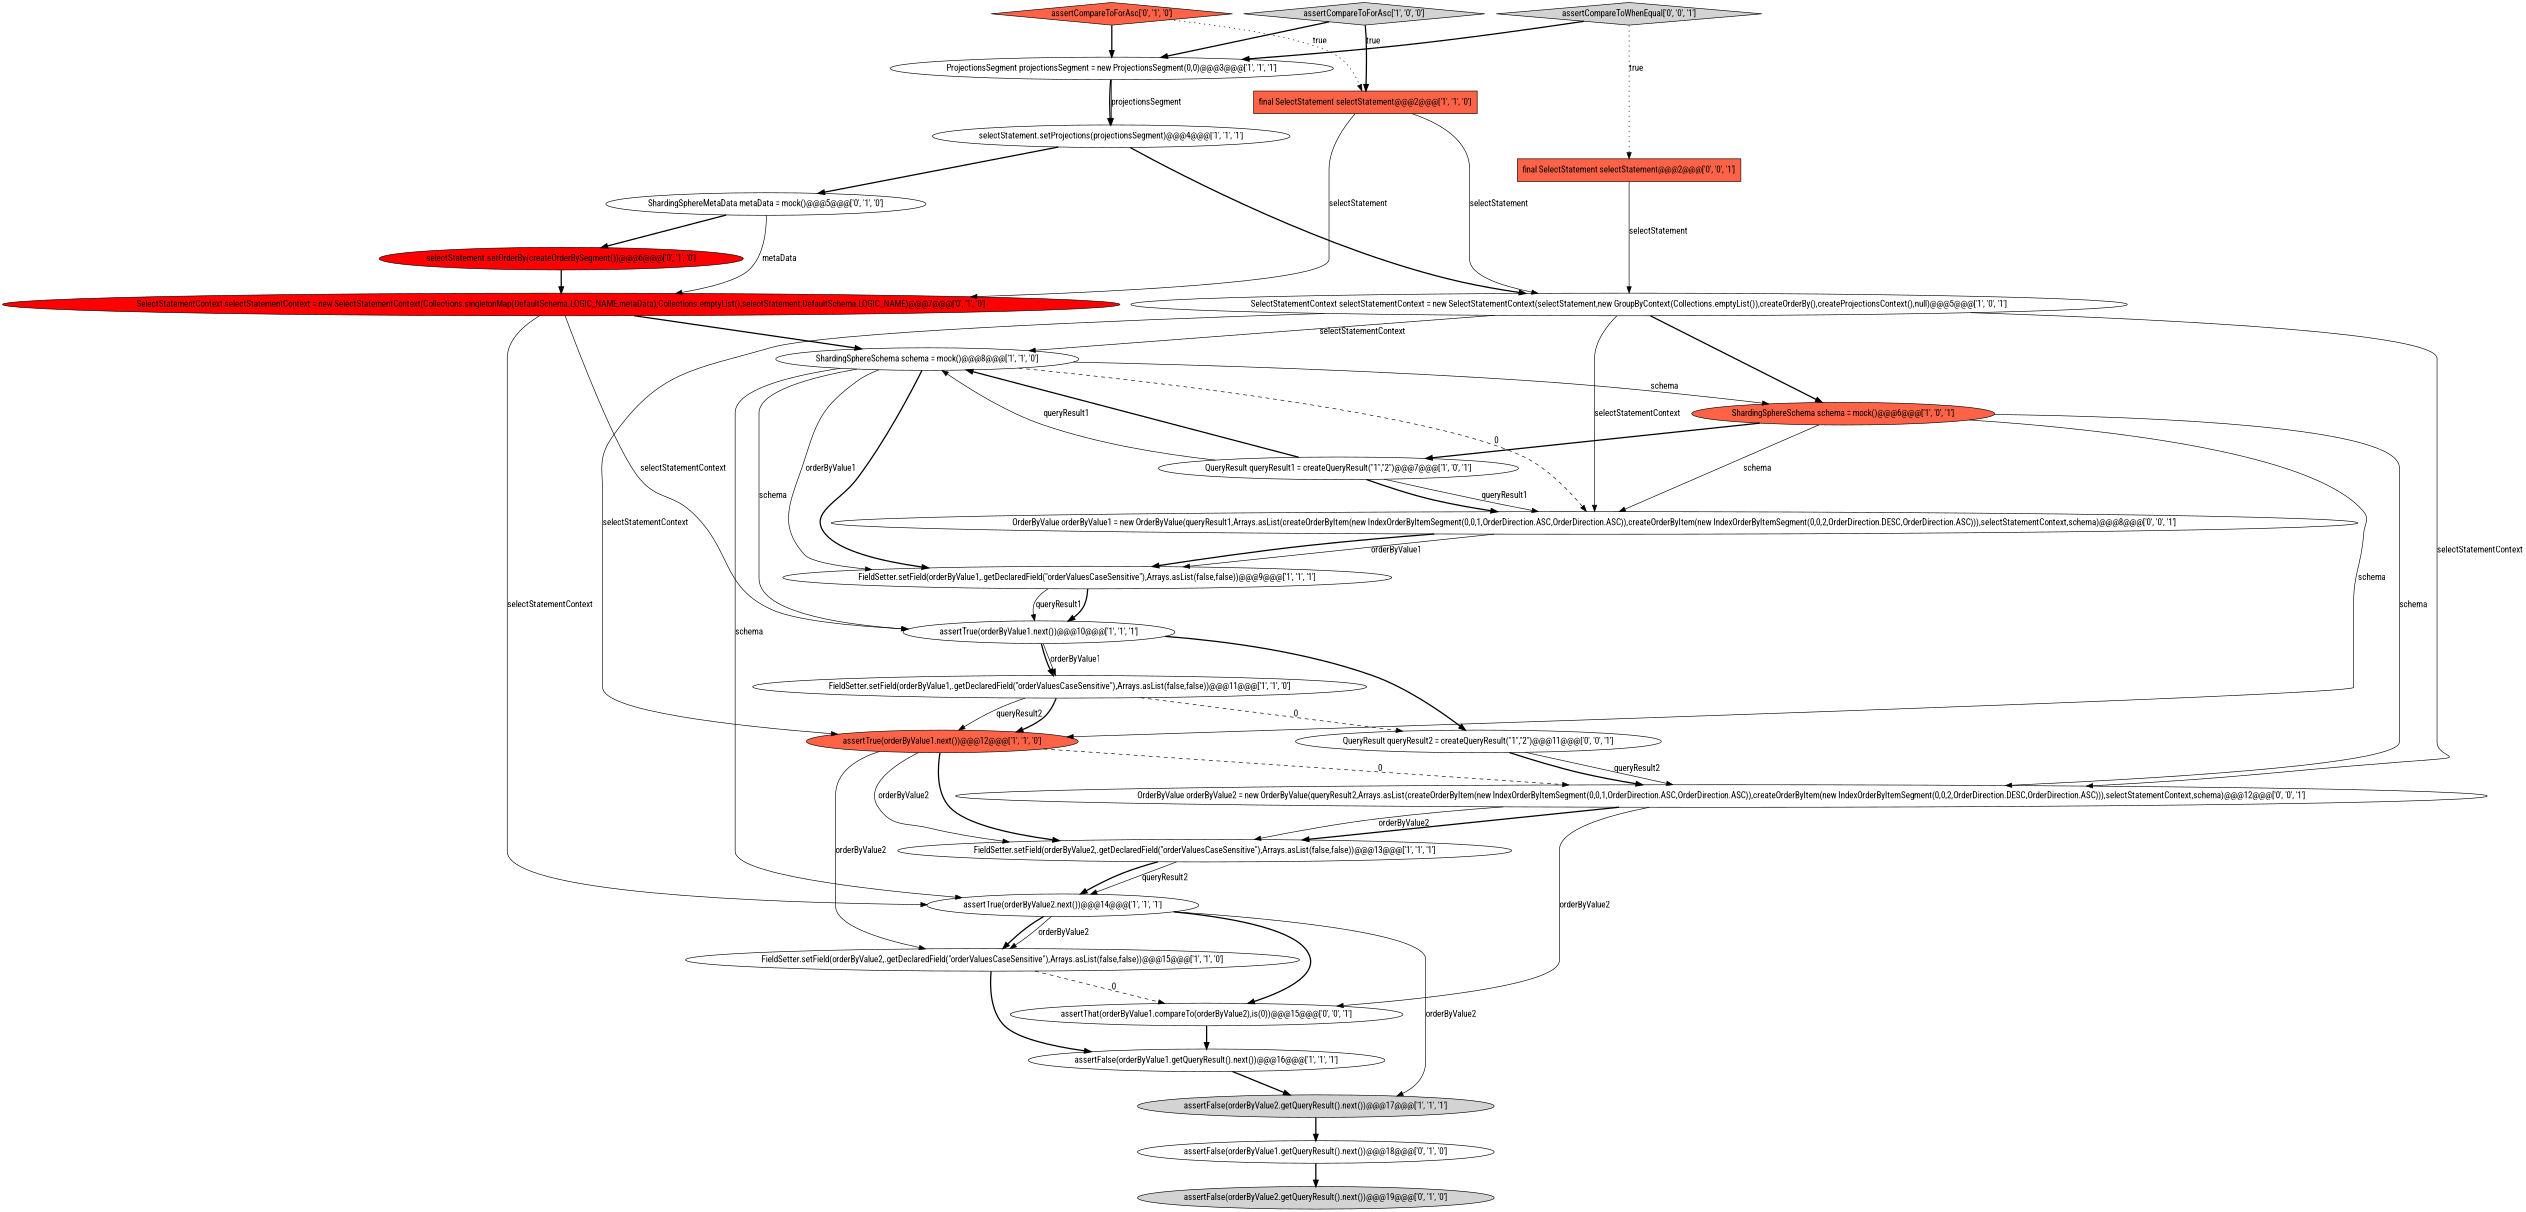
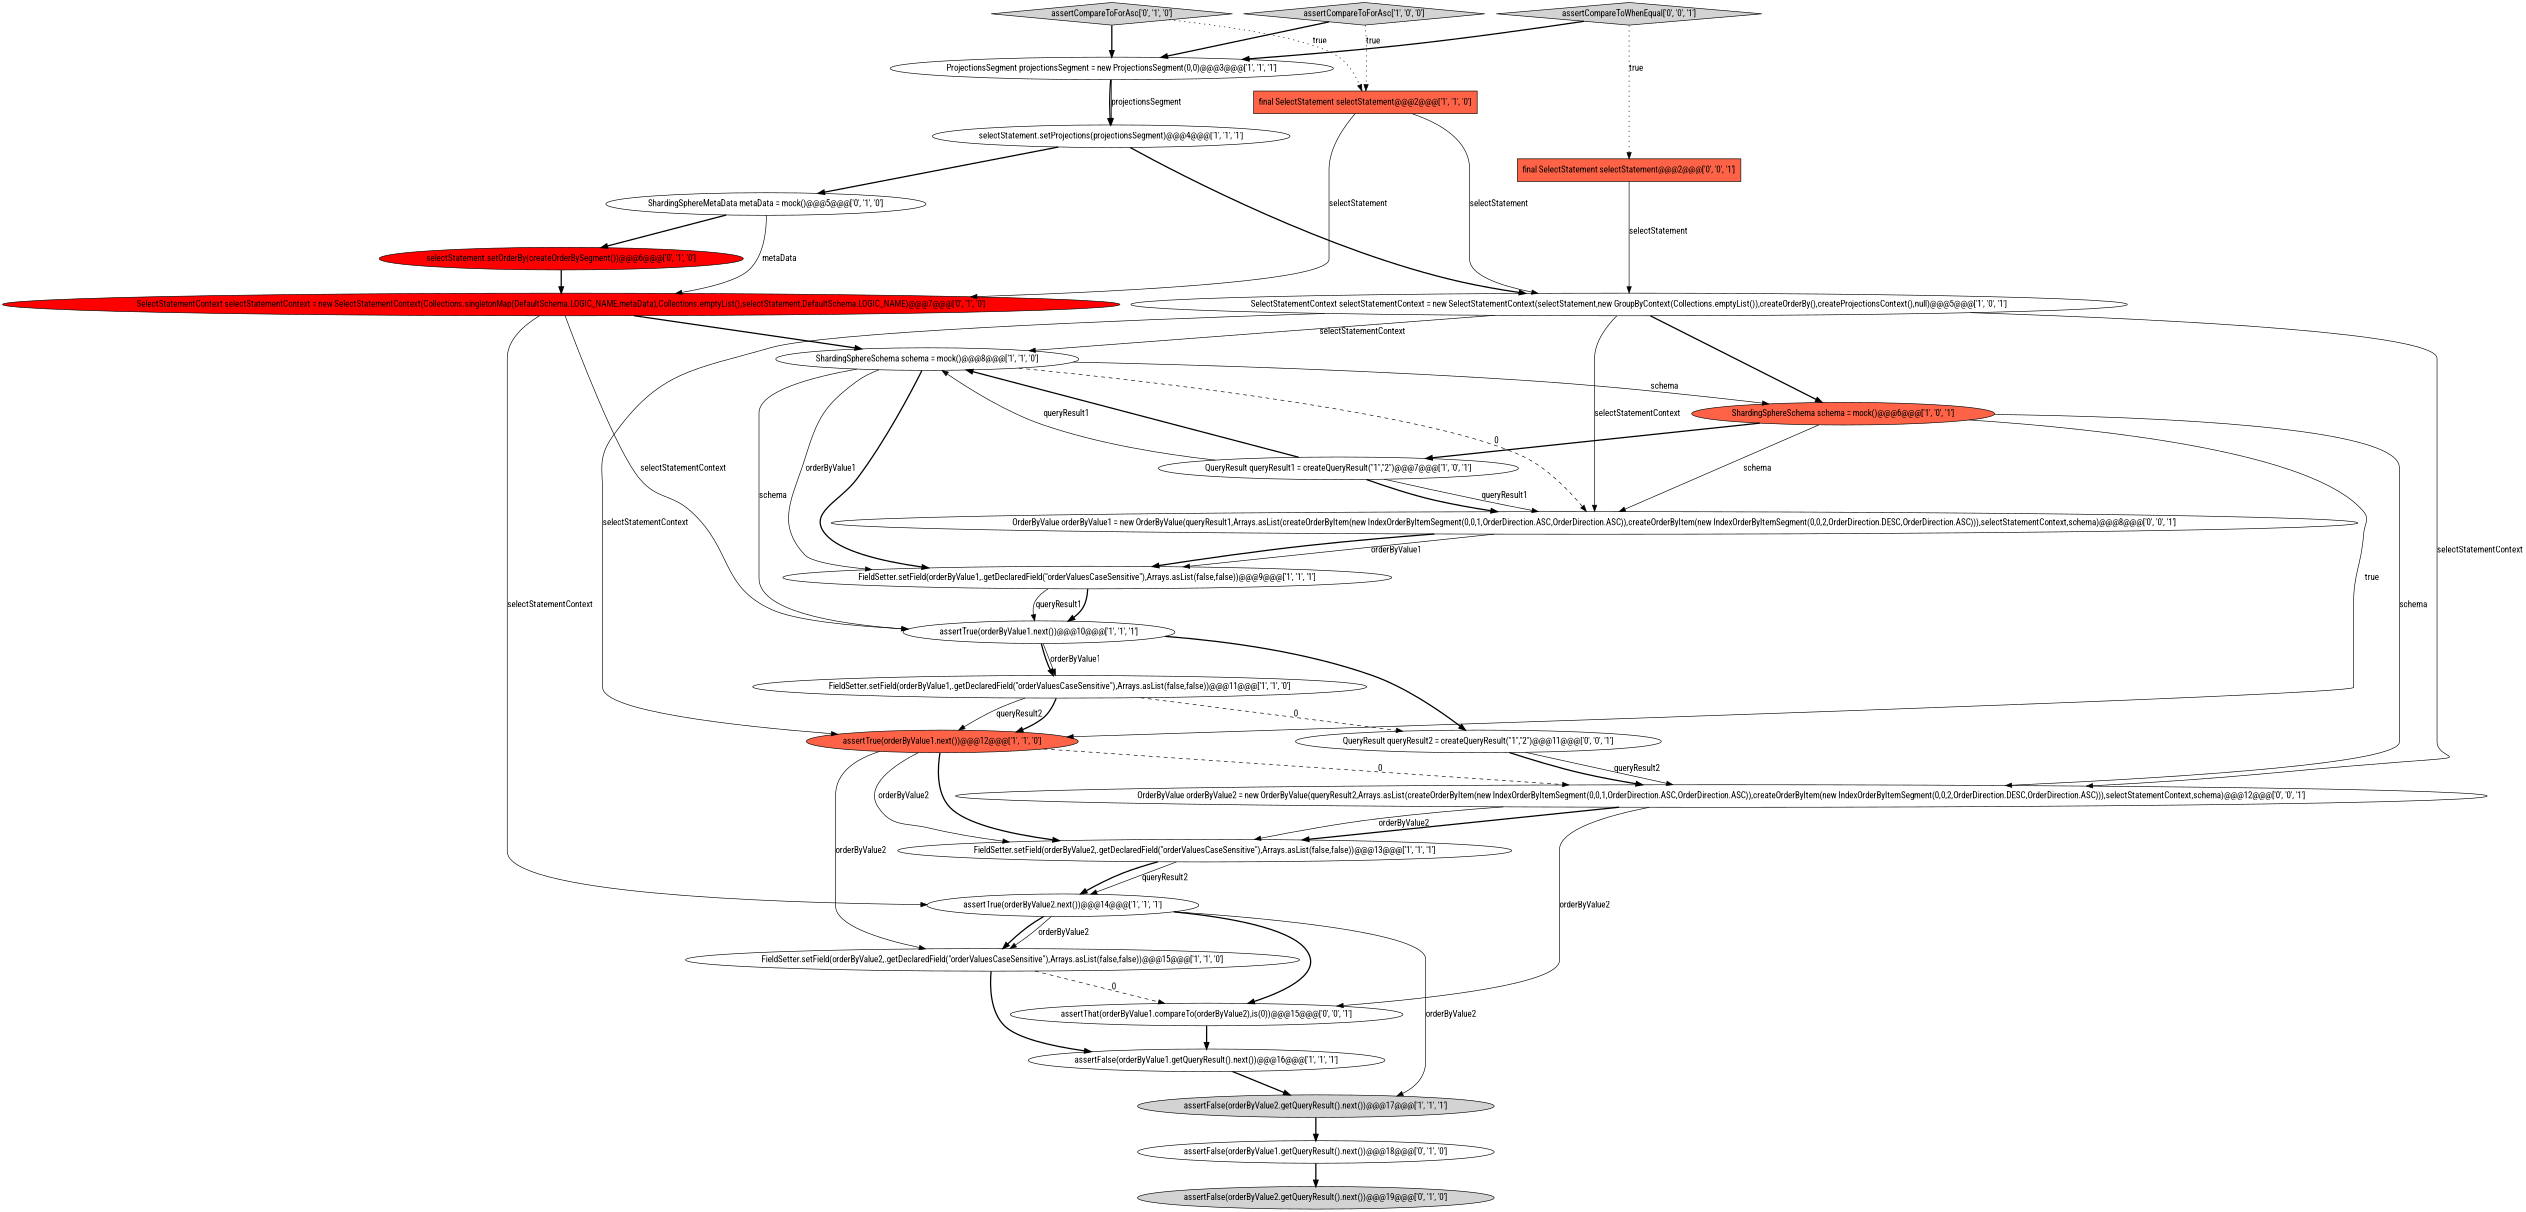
(1112, 14) -> (1112, 14)
(1366, 55) -> (1366, 55)
(2372, 578) -> (2372, 578)
(735, 687) -> none
